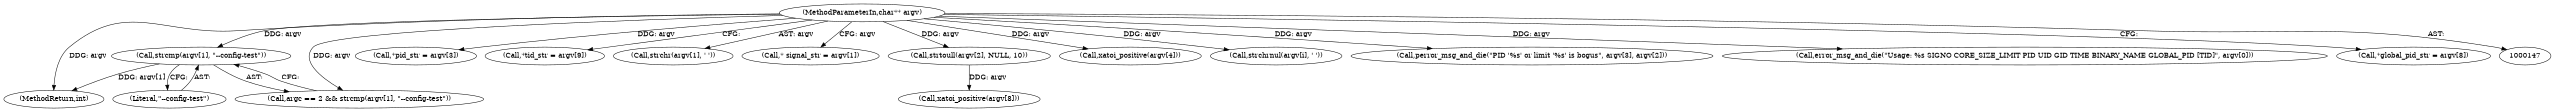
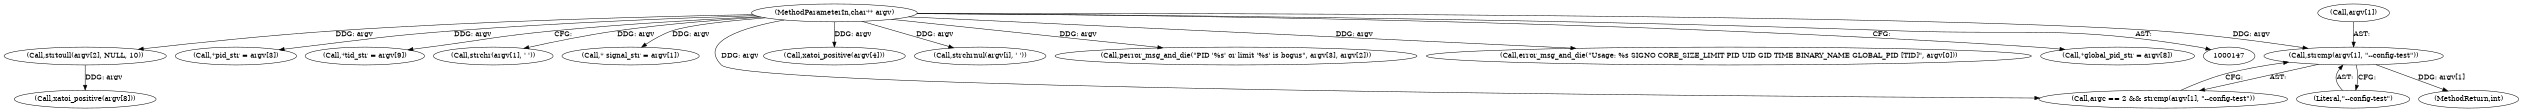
none -> (2354, 13)
(248, 30) -> none
(796, 34) -> (636, 34)
(857, 34) -> (691, 34)
